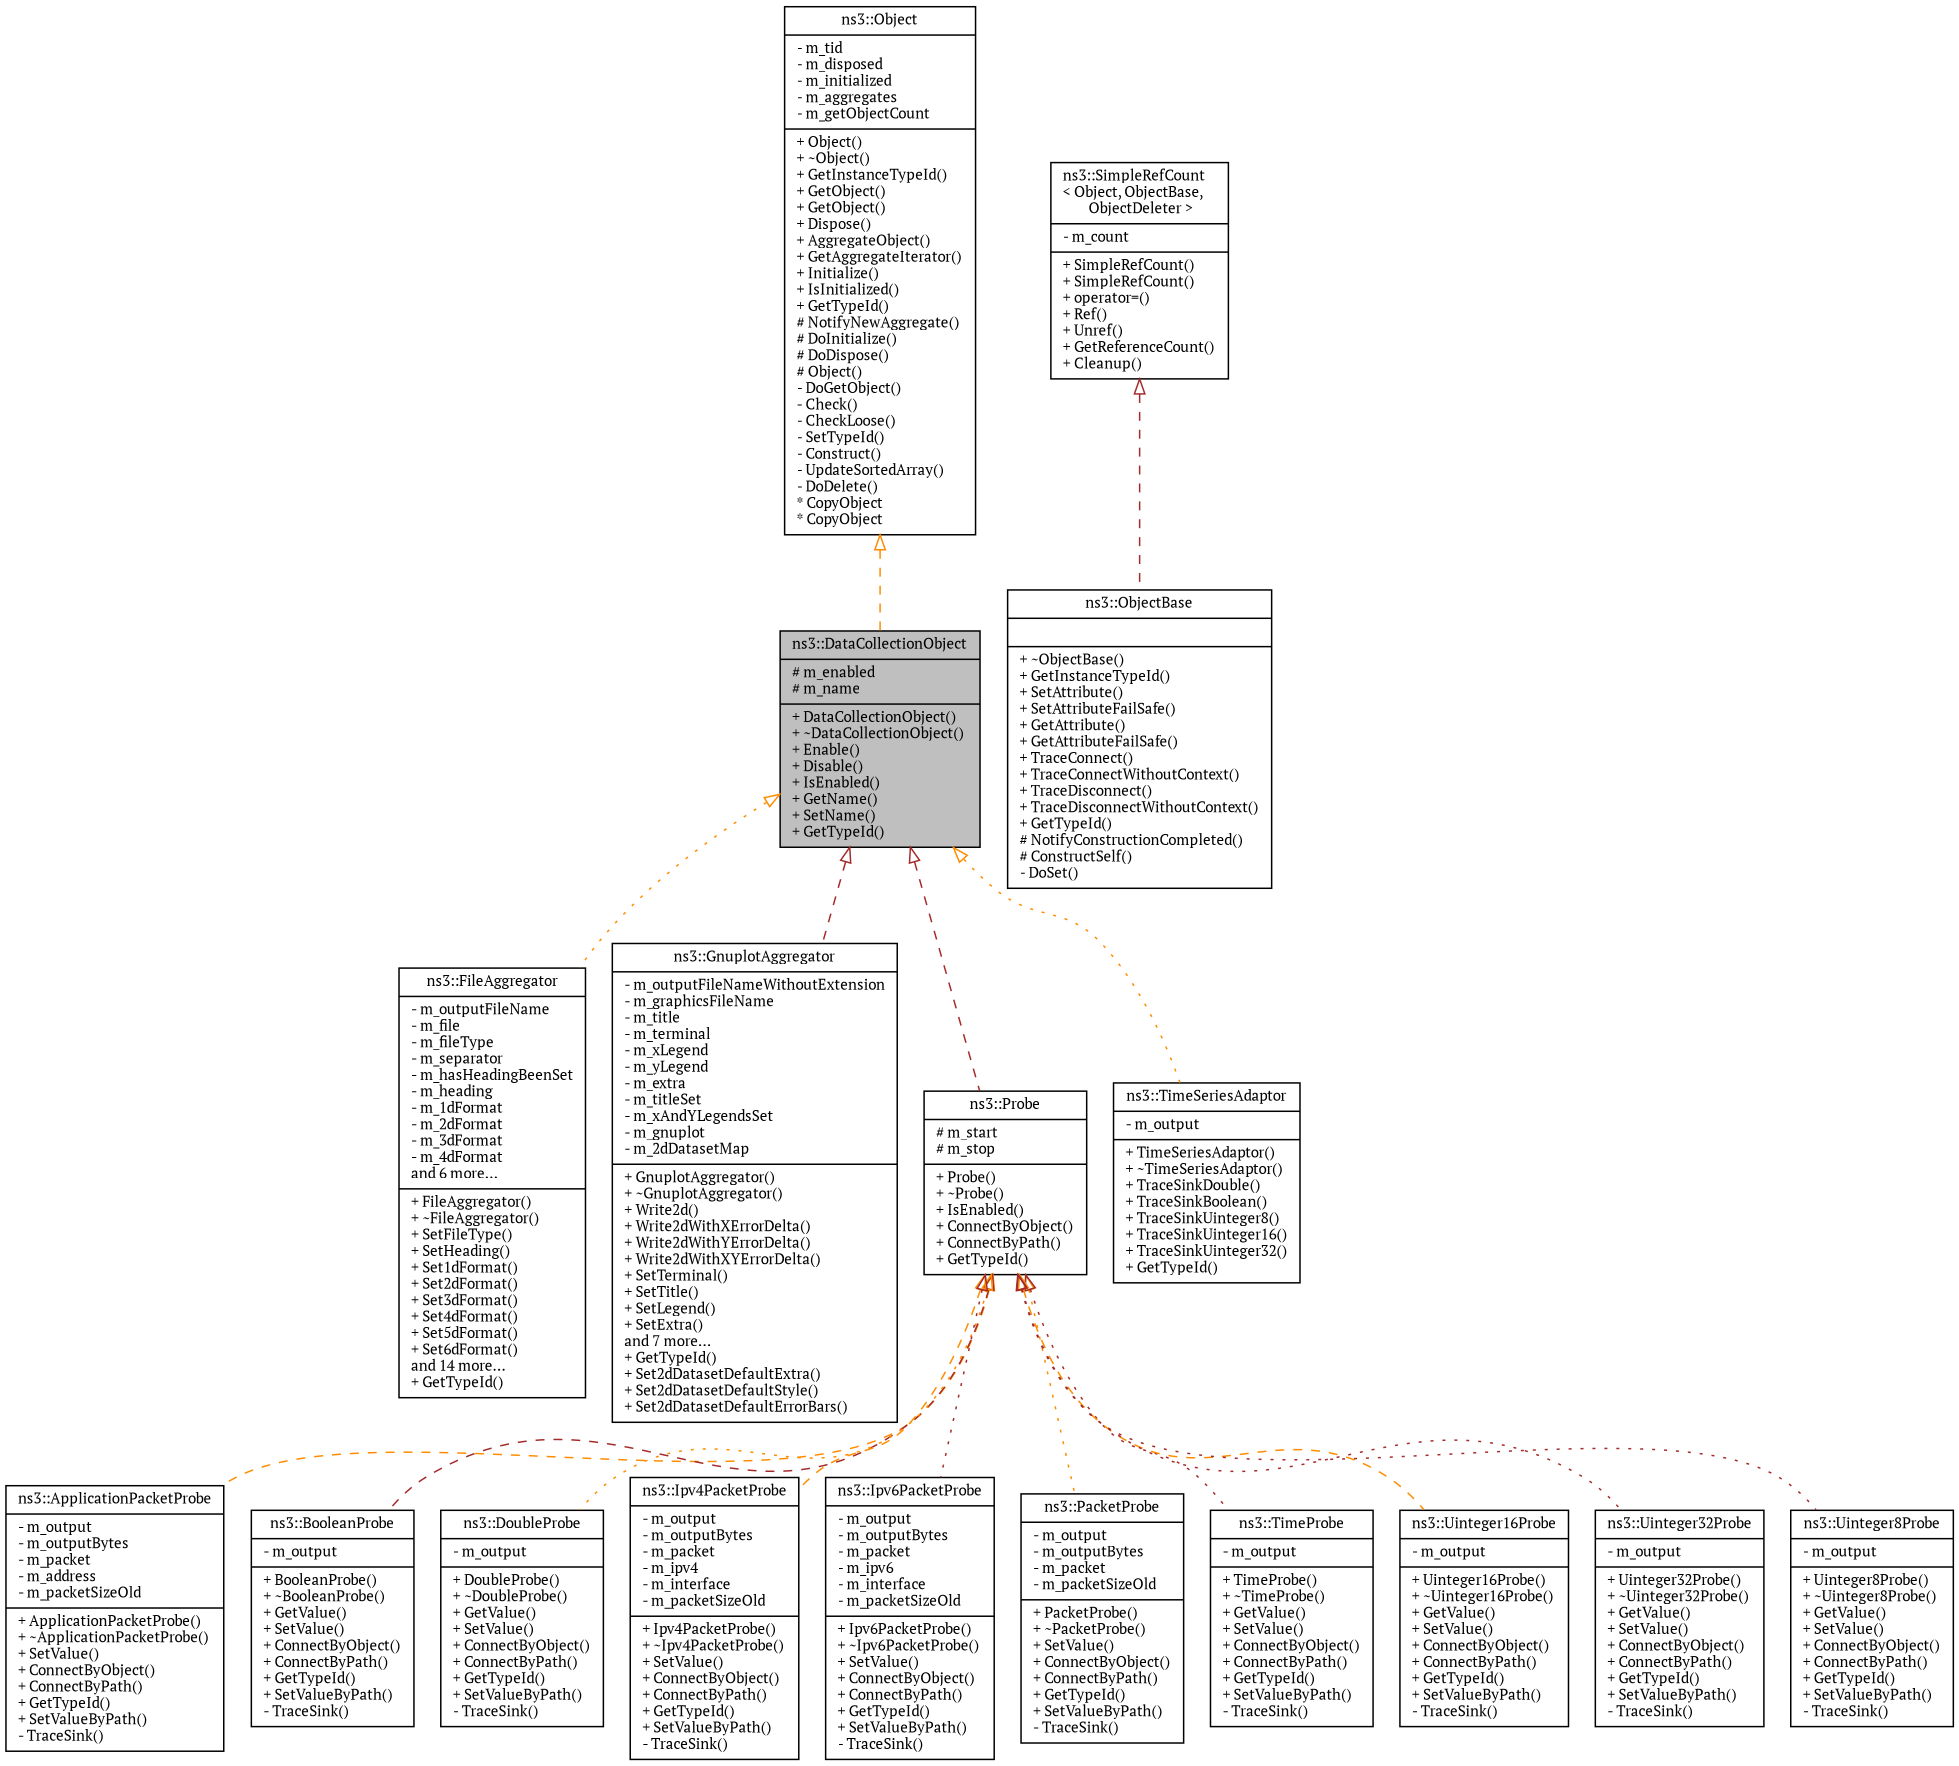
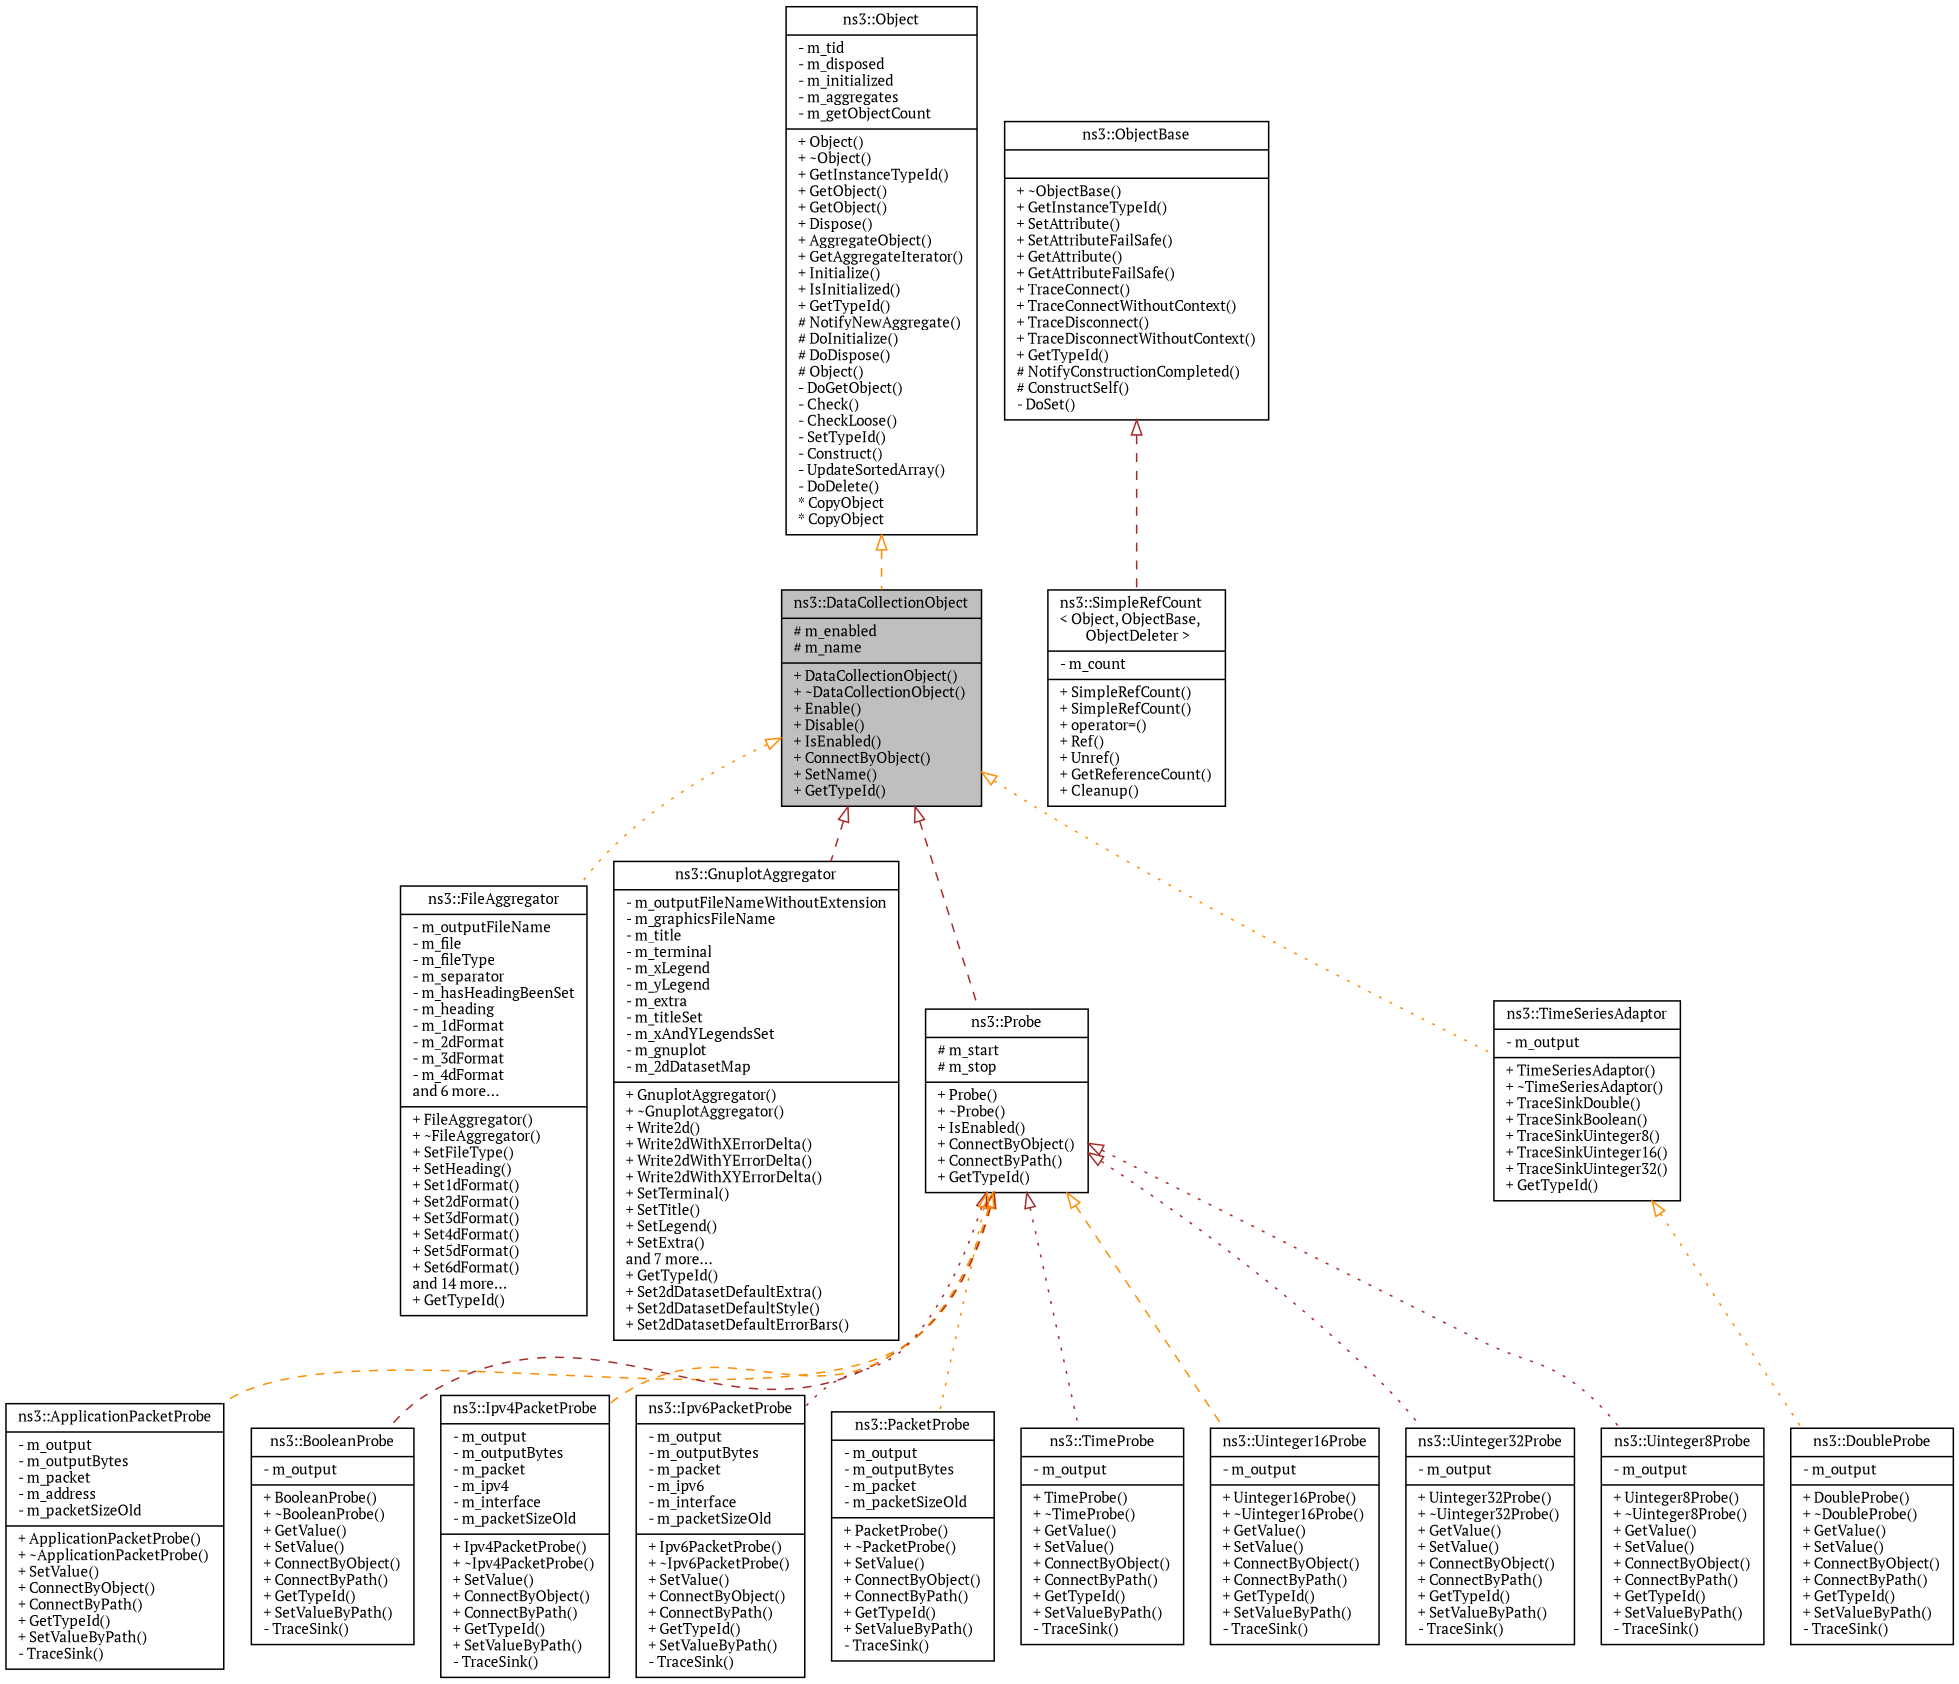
(1140, 492) -> (1137, 512)
(835, 800) -> (863, 759)
(729, 1450) -> (1731, 1321)
